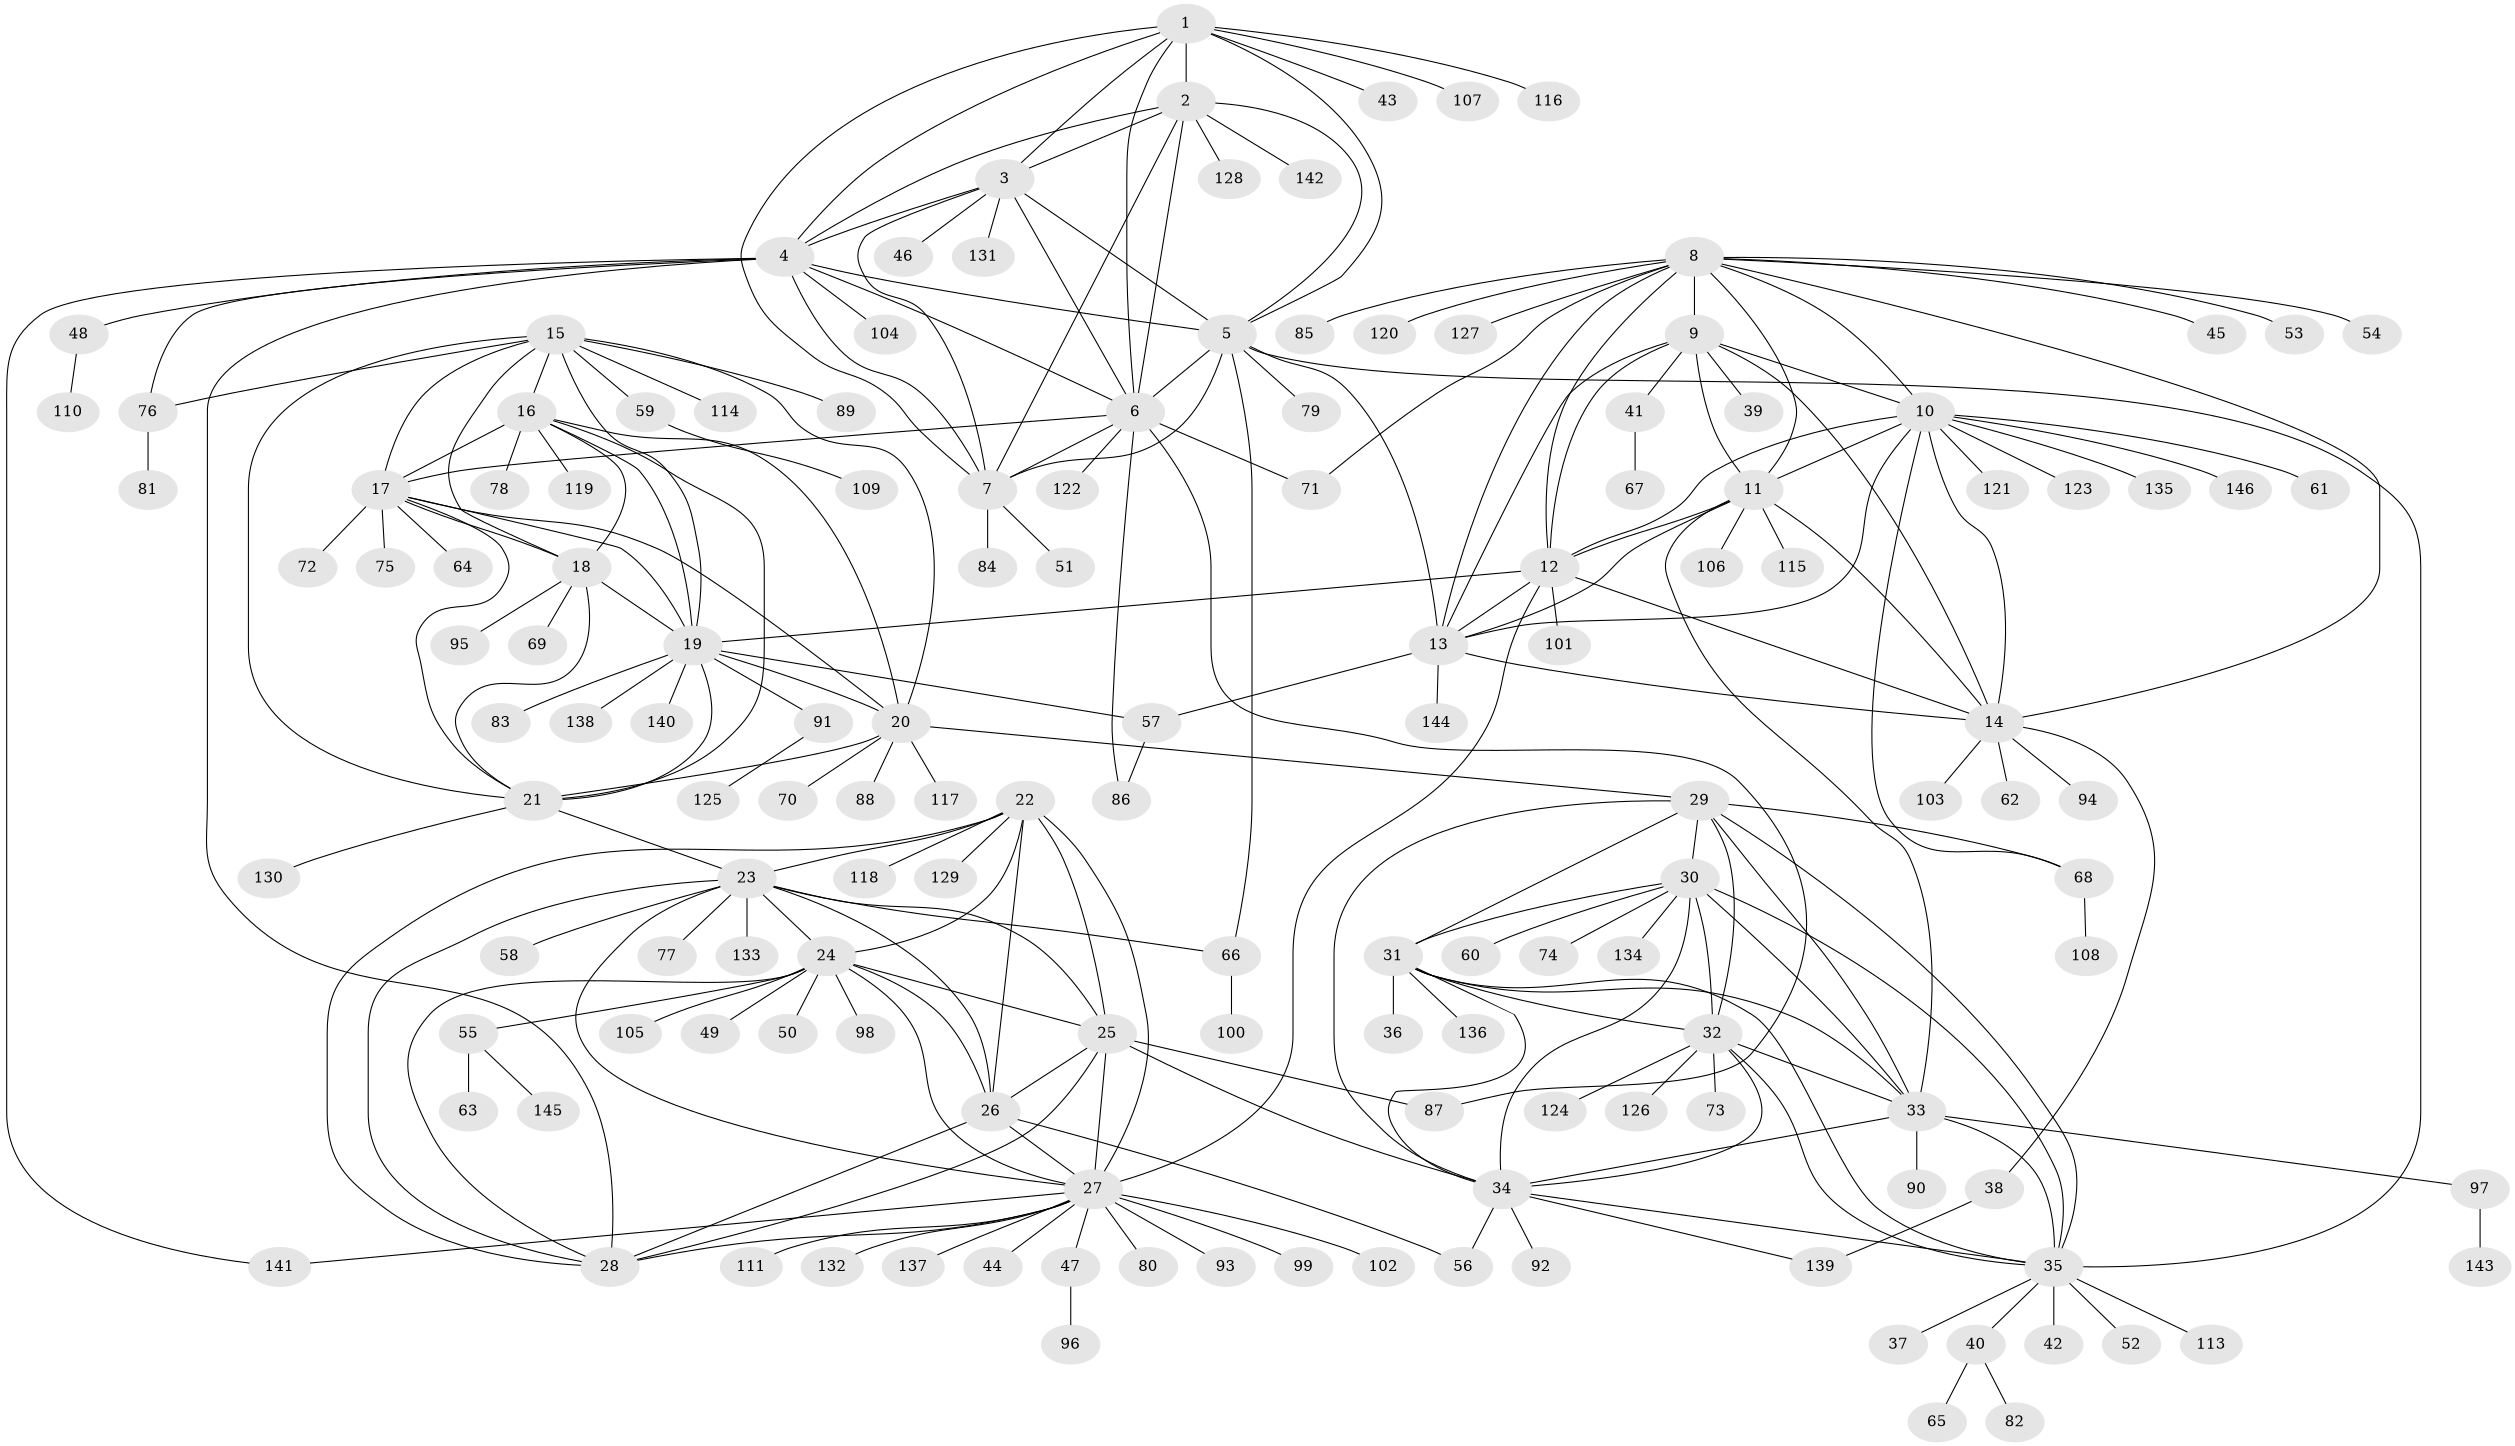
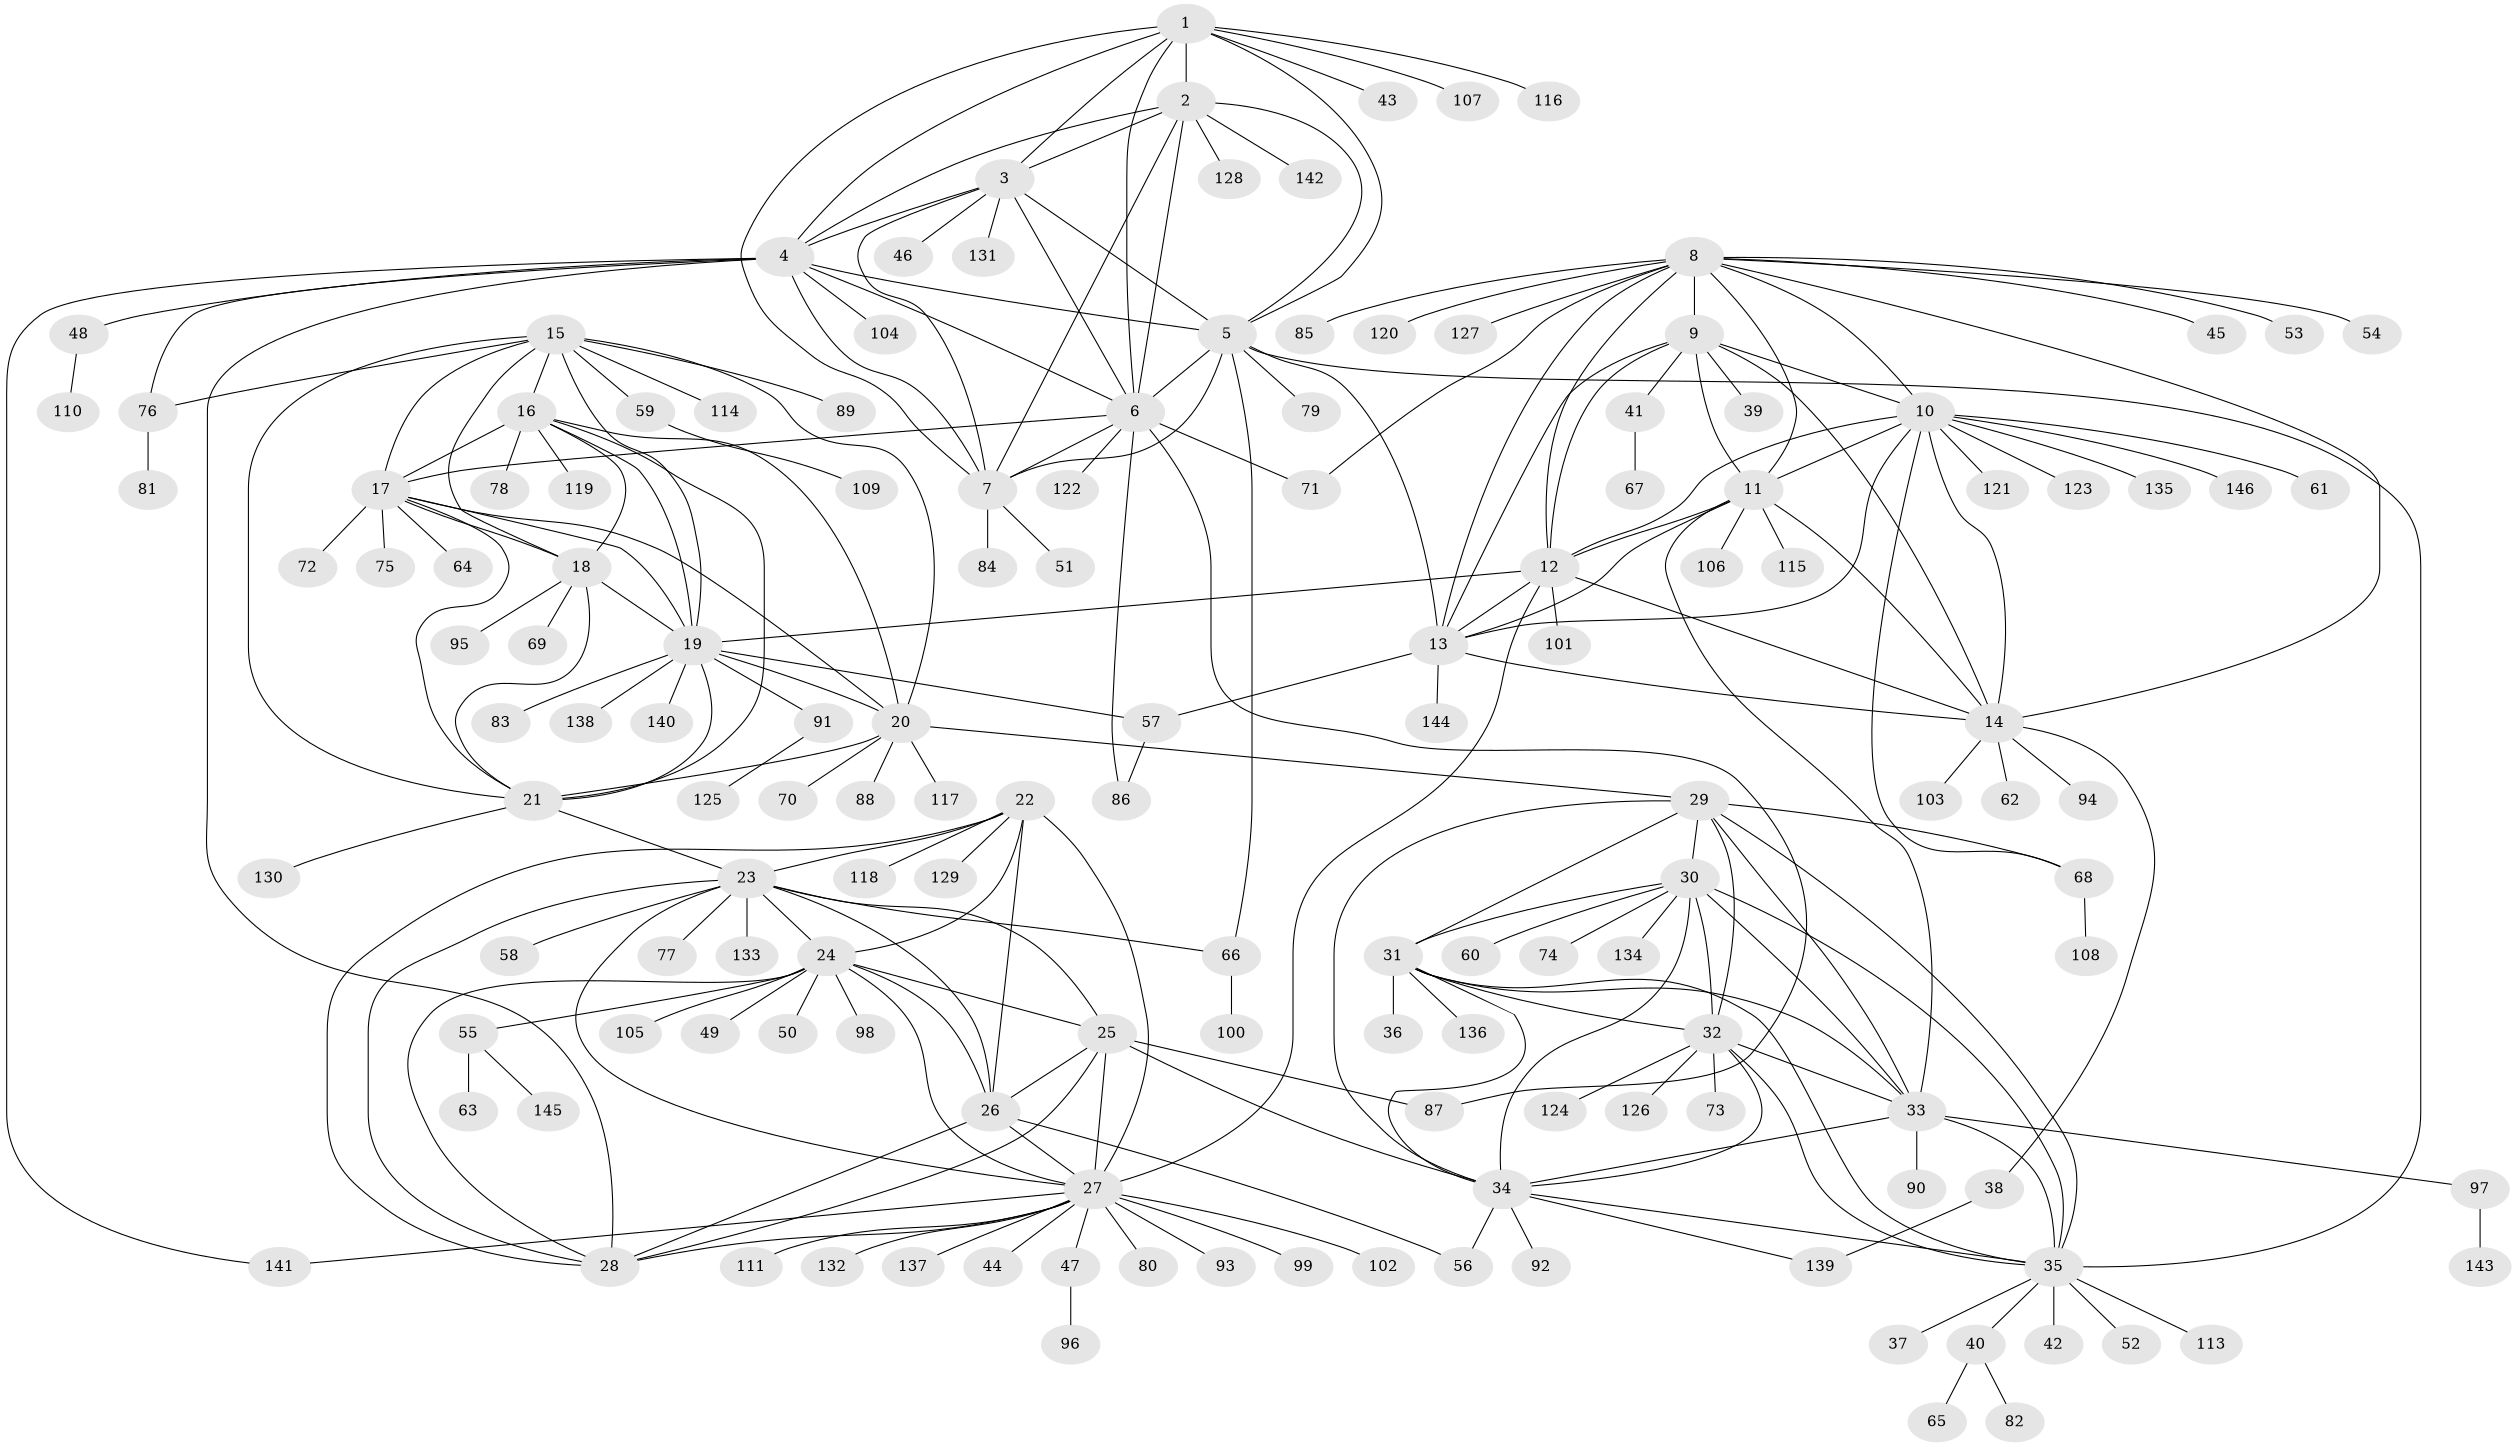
(1082, 913) -> none
